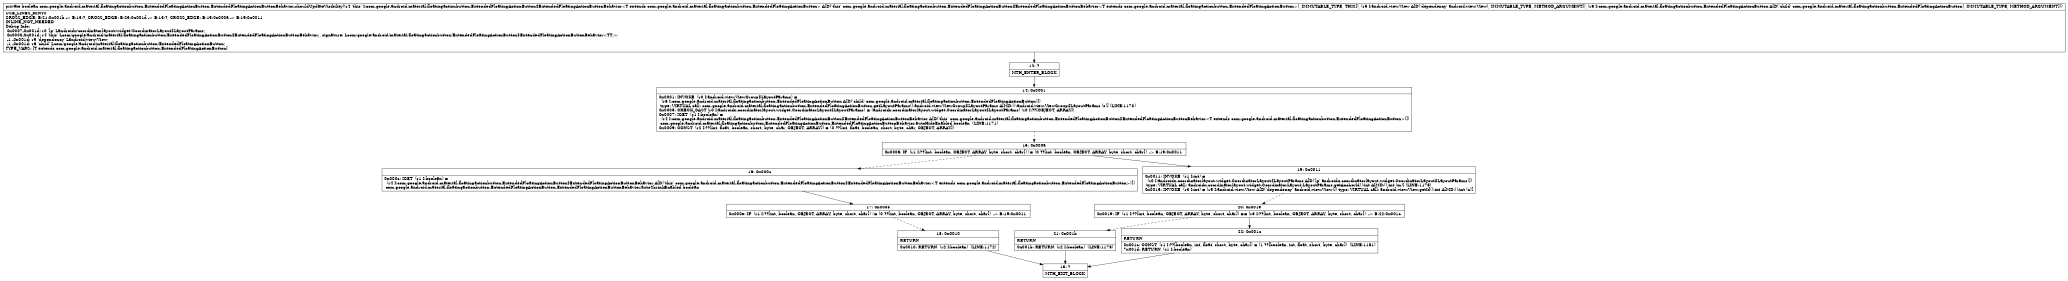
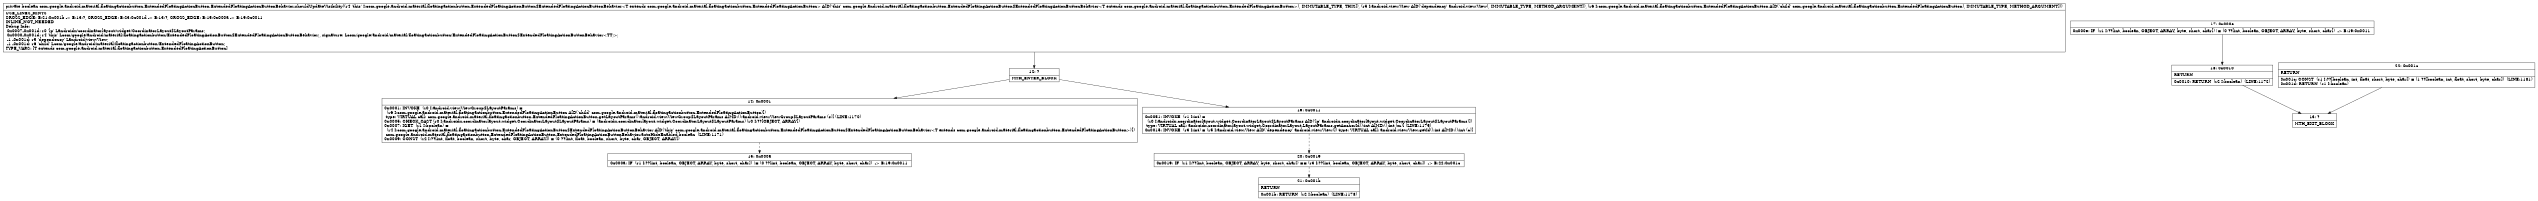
(1140, 161) -> (1143, 93)
(1176, 177) -> (1176, 117)
(760, 180) -> none
(1250, 222) -> none
(908, 224) -> (2222, 48)
(1158, 250) -> (2315, 84)
(1065, 256) -> none
